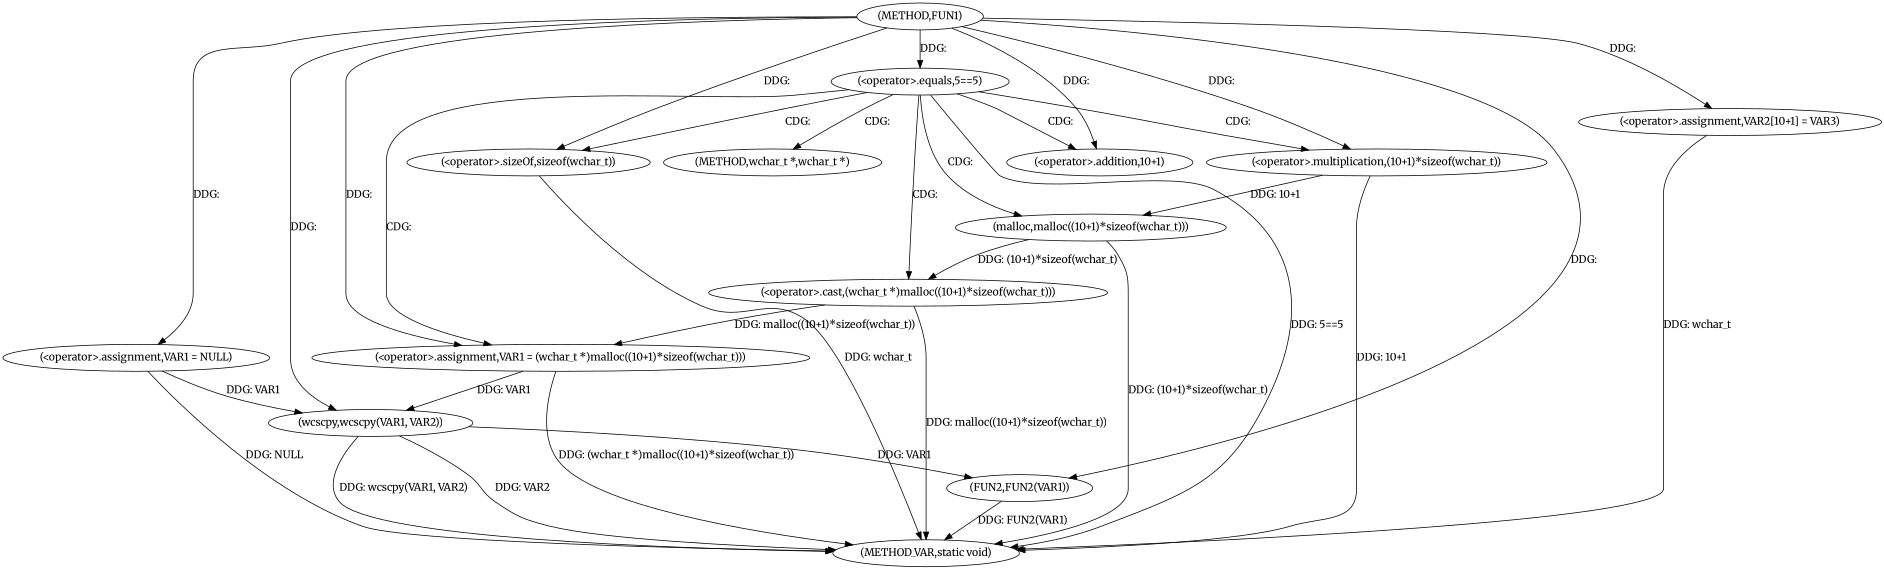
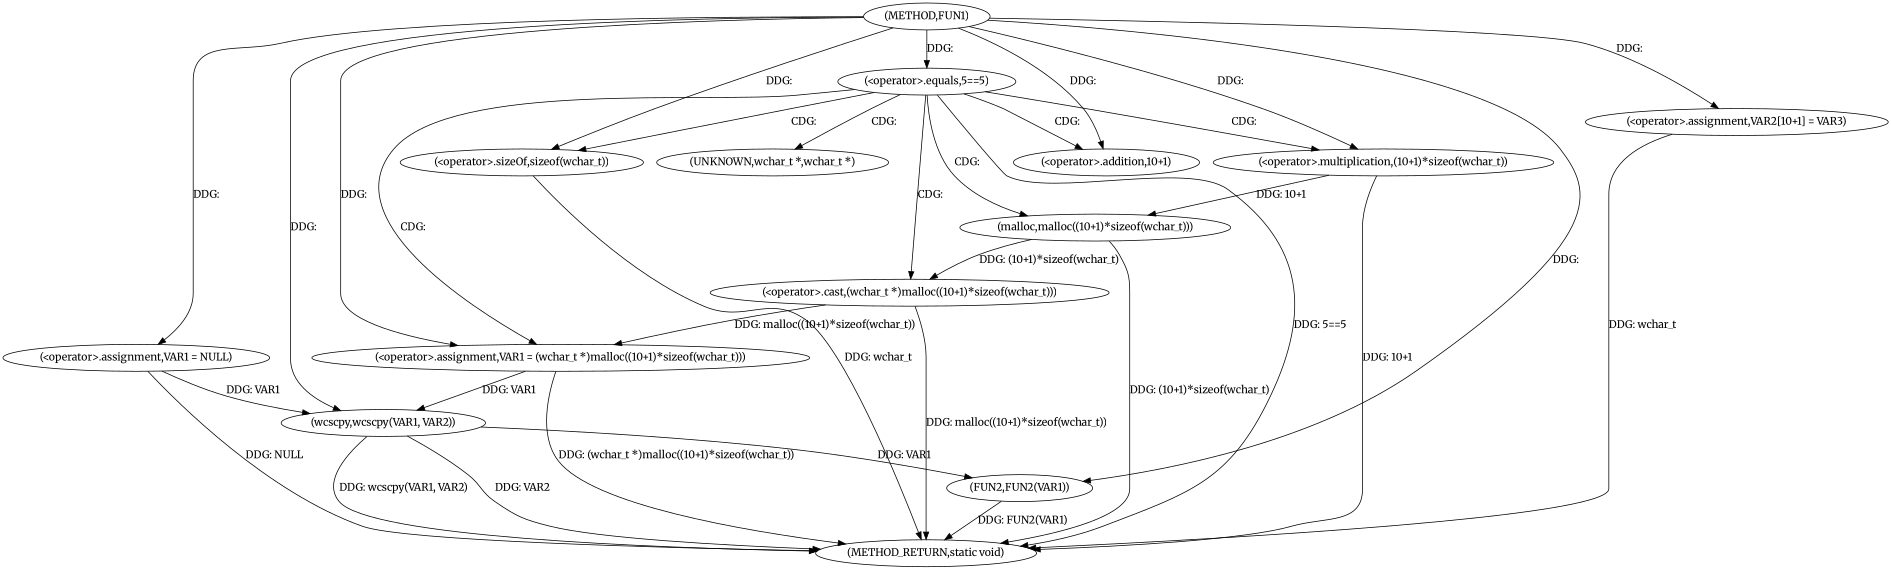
(773, 162) -> (773, 162)
(926, 553) -> (926, 553)
